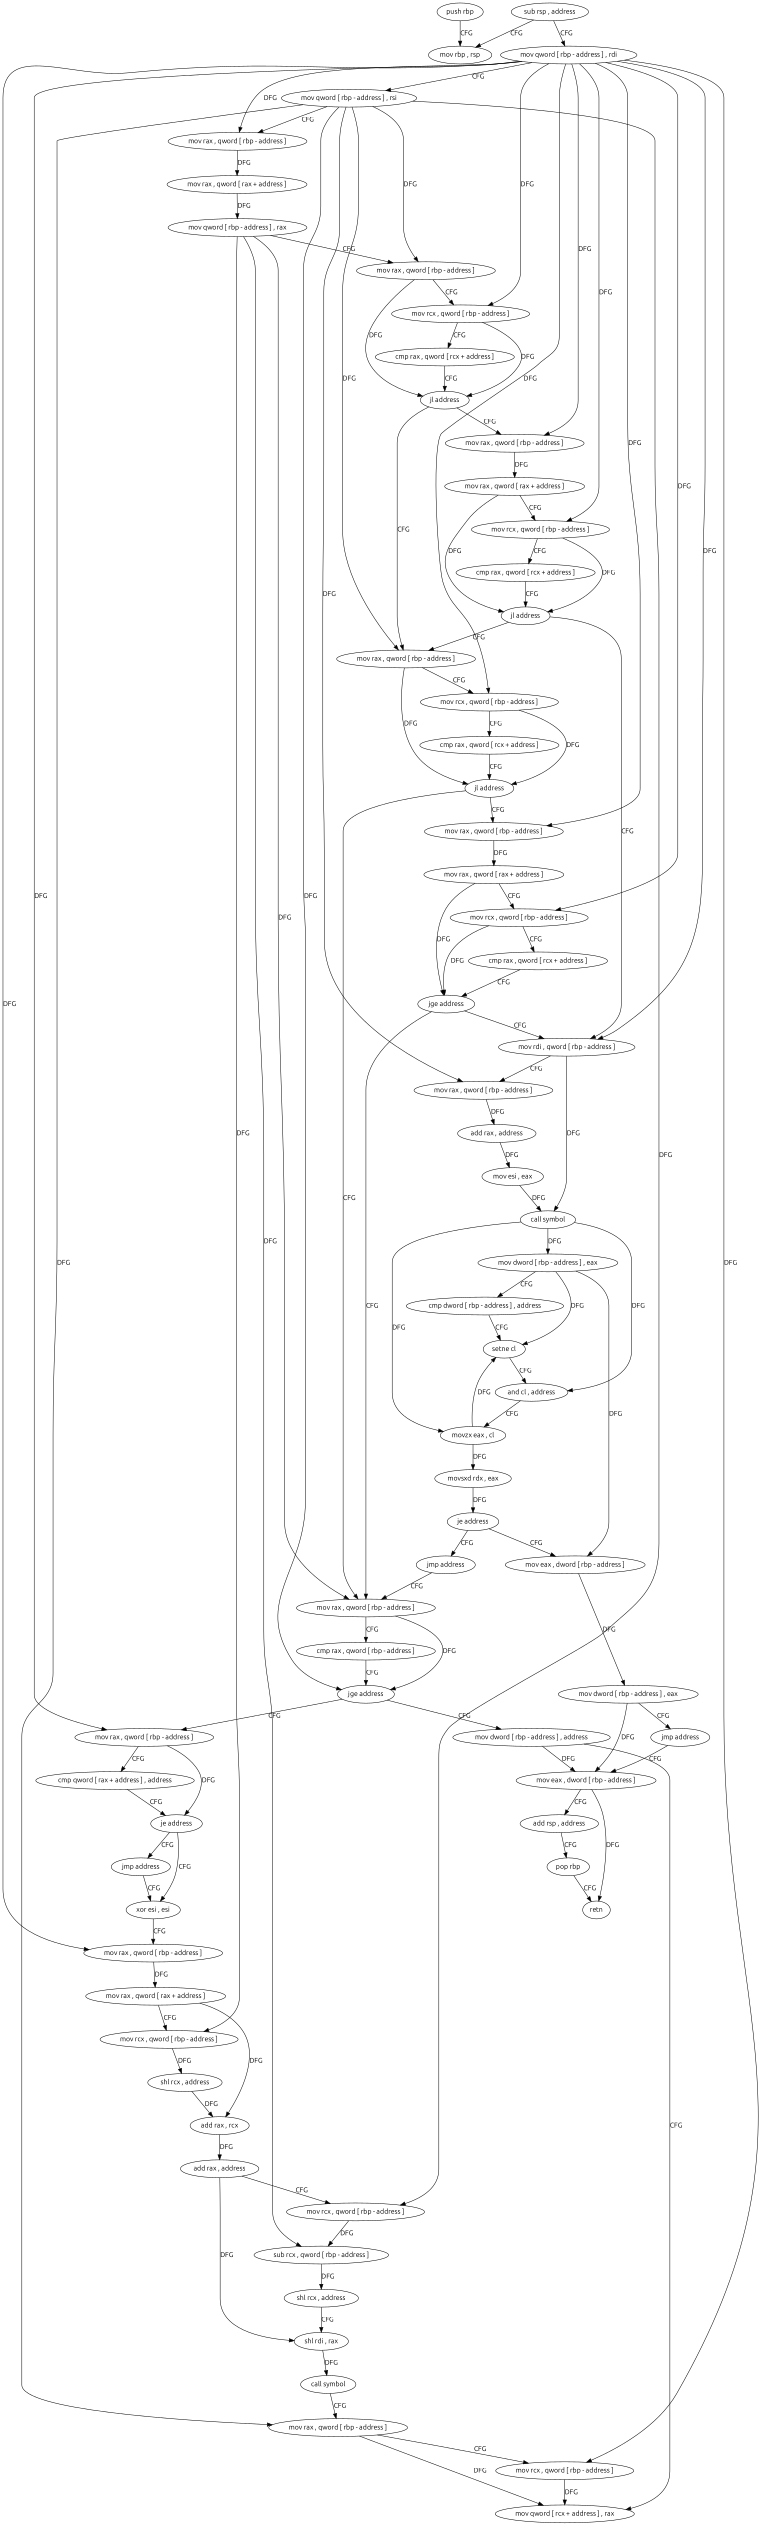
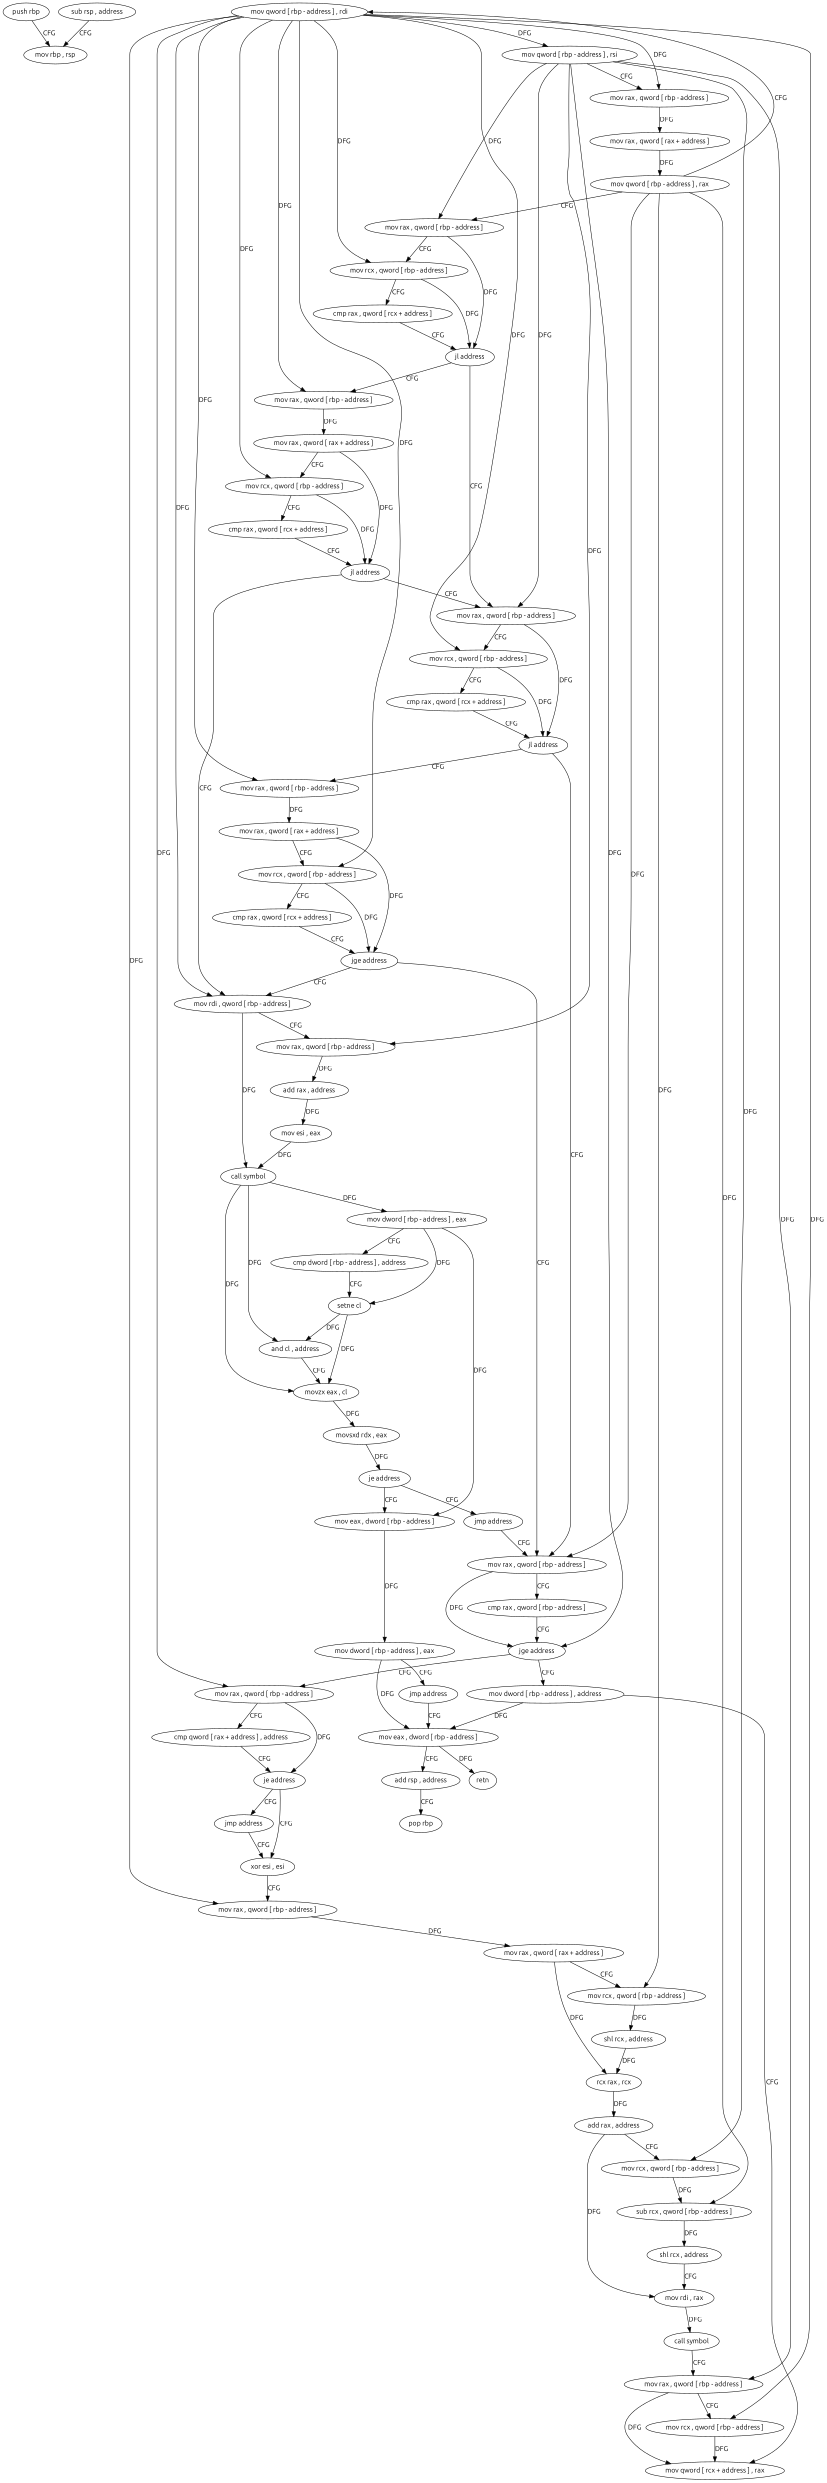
(558, 31) -> (646, 35)
(478, 77) -> (525, 33)
(525, 1371) -> (333, 1328)
(475, 1391) -> (339, 1347)
(581, 1886) -> none
(220, 2126) -> (614, 2082)
(321, 2341) -> (684, 2298)
